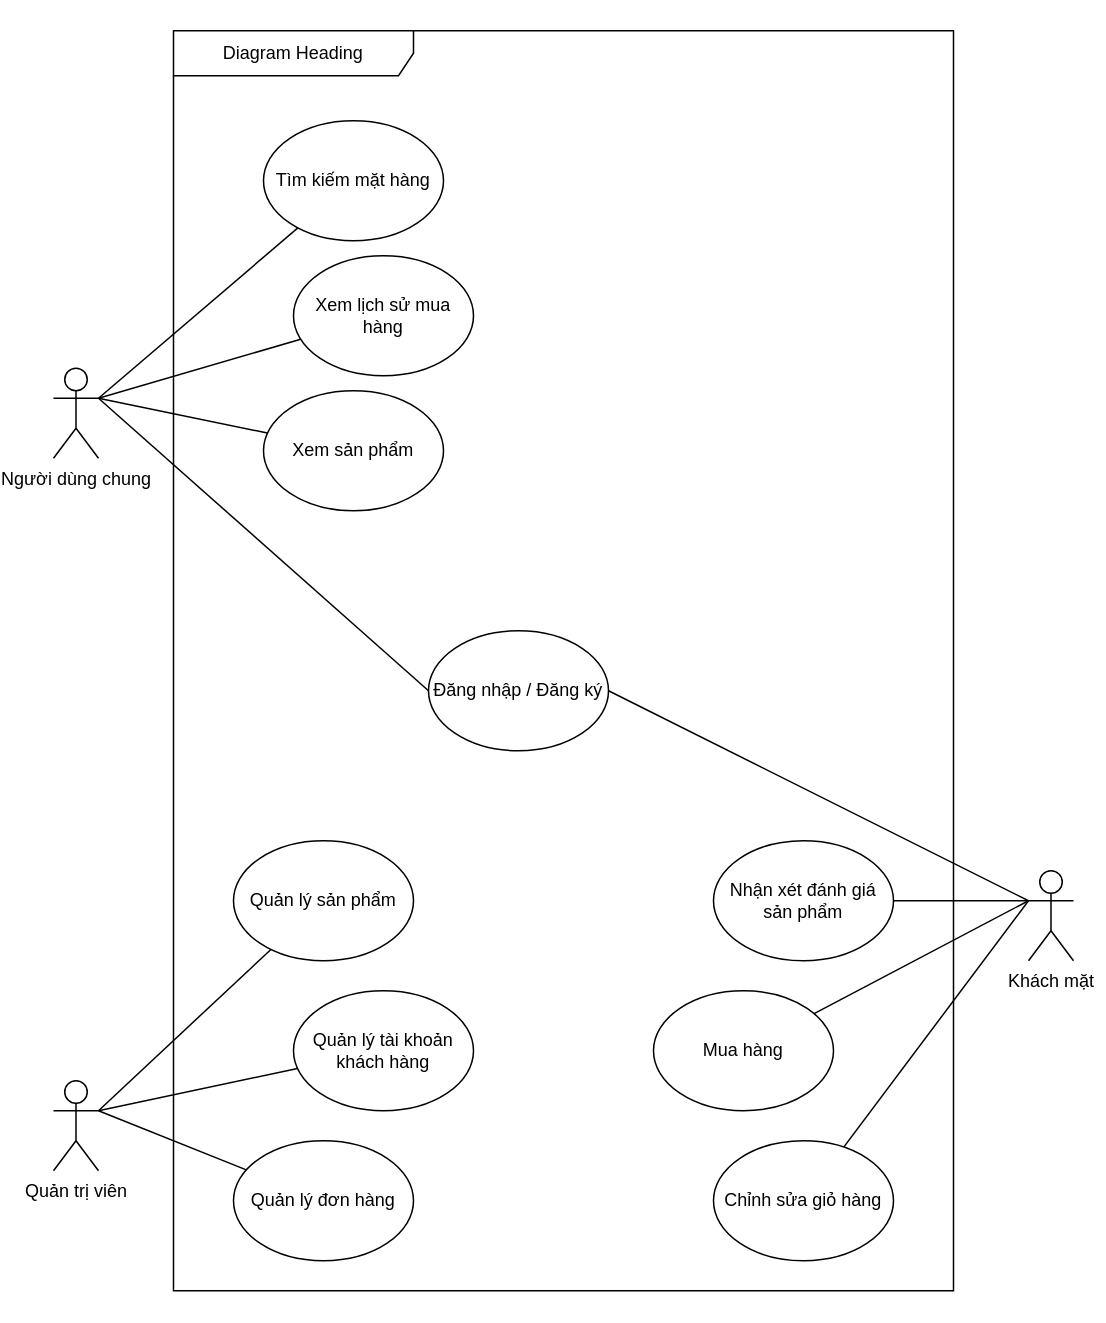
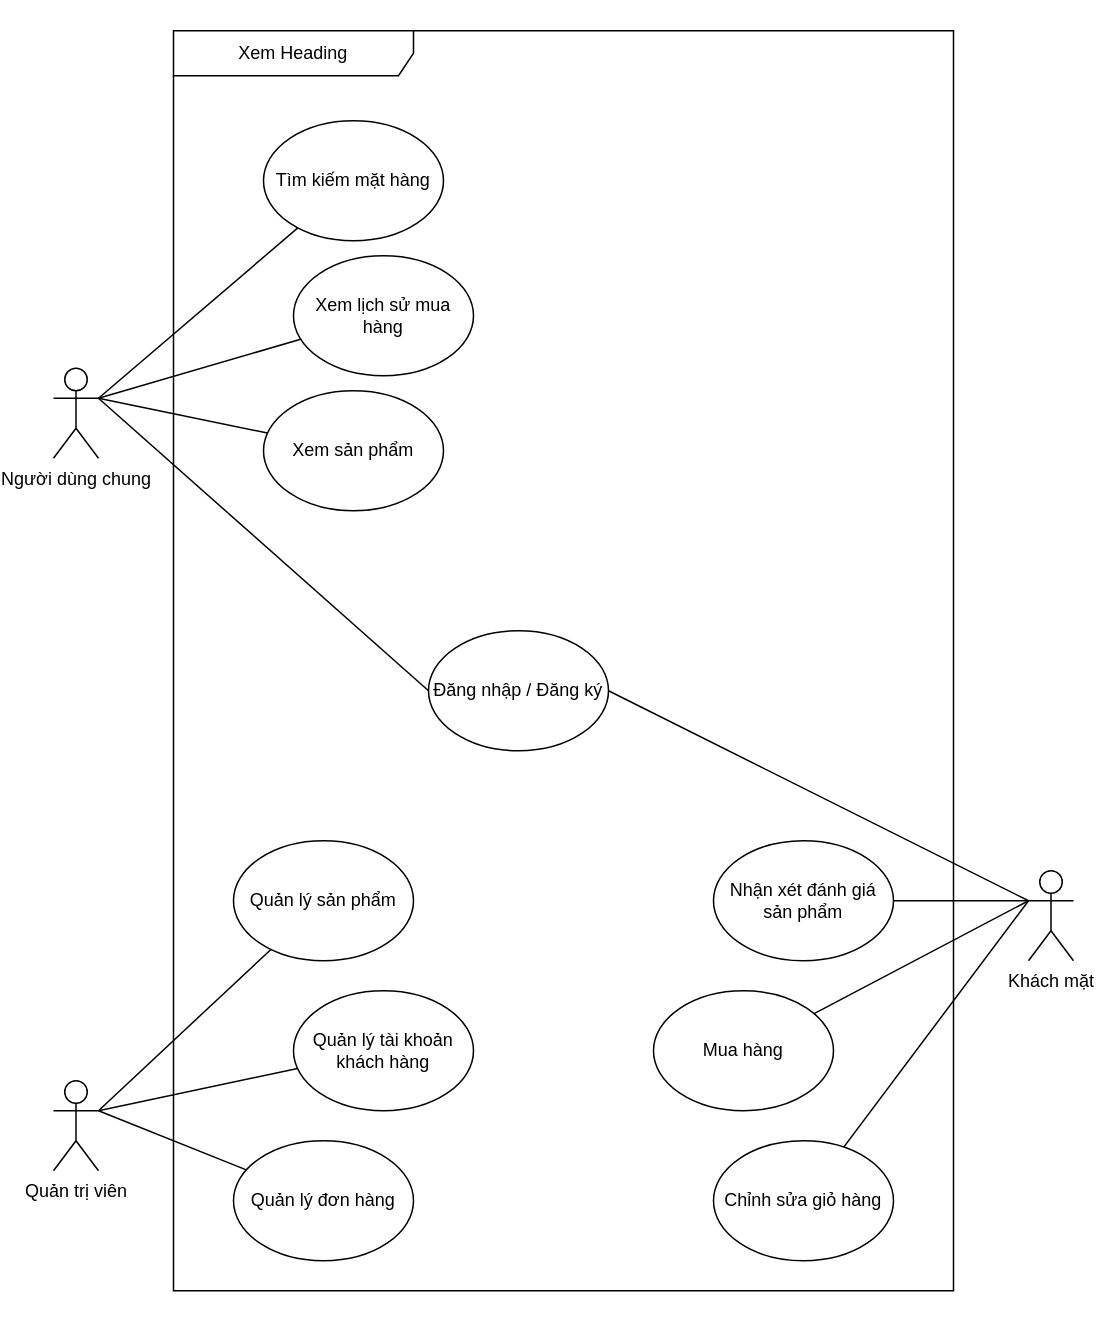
(293, 53) -> (293, 53)
